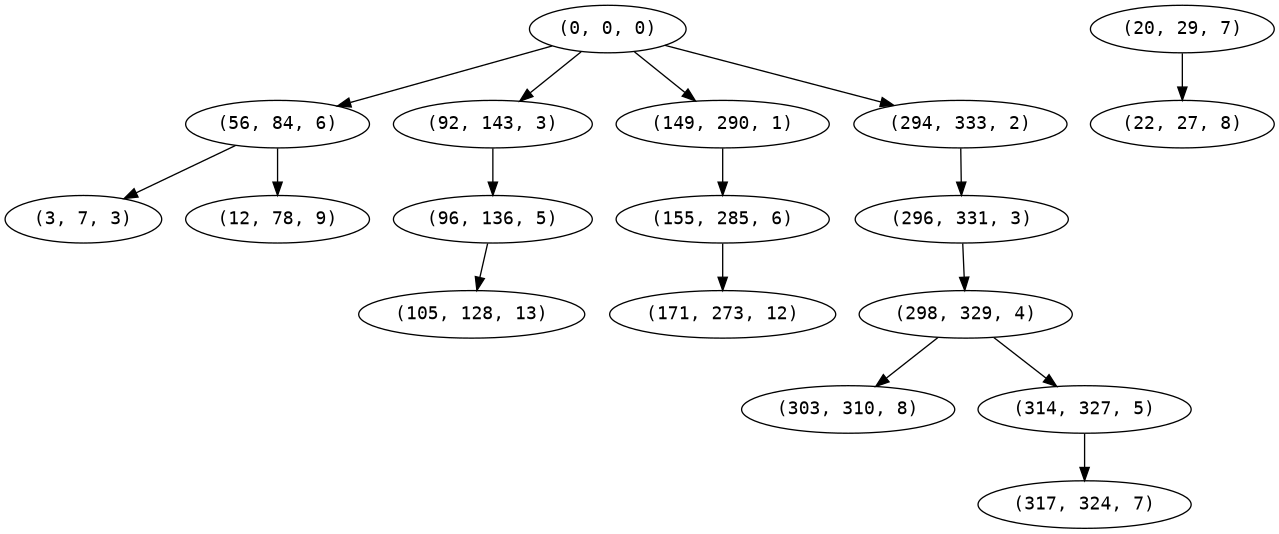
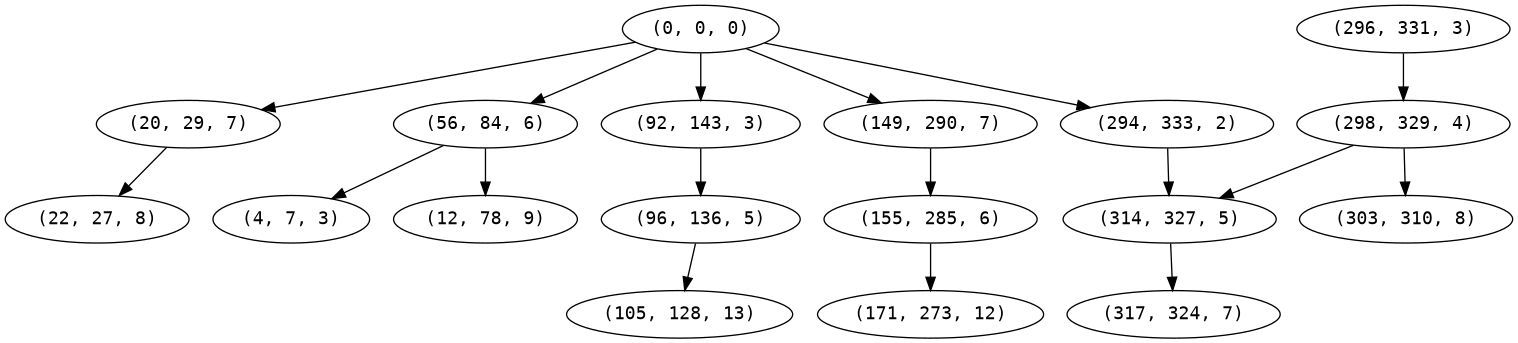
none -> (455, 75)
(723, 124) -> (931, 124)
(961, 165) -> (1168, 165)
(83, 219) -> (291, 219)
